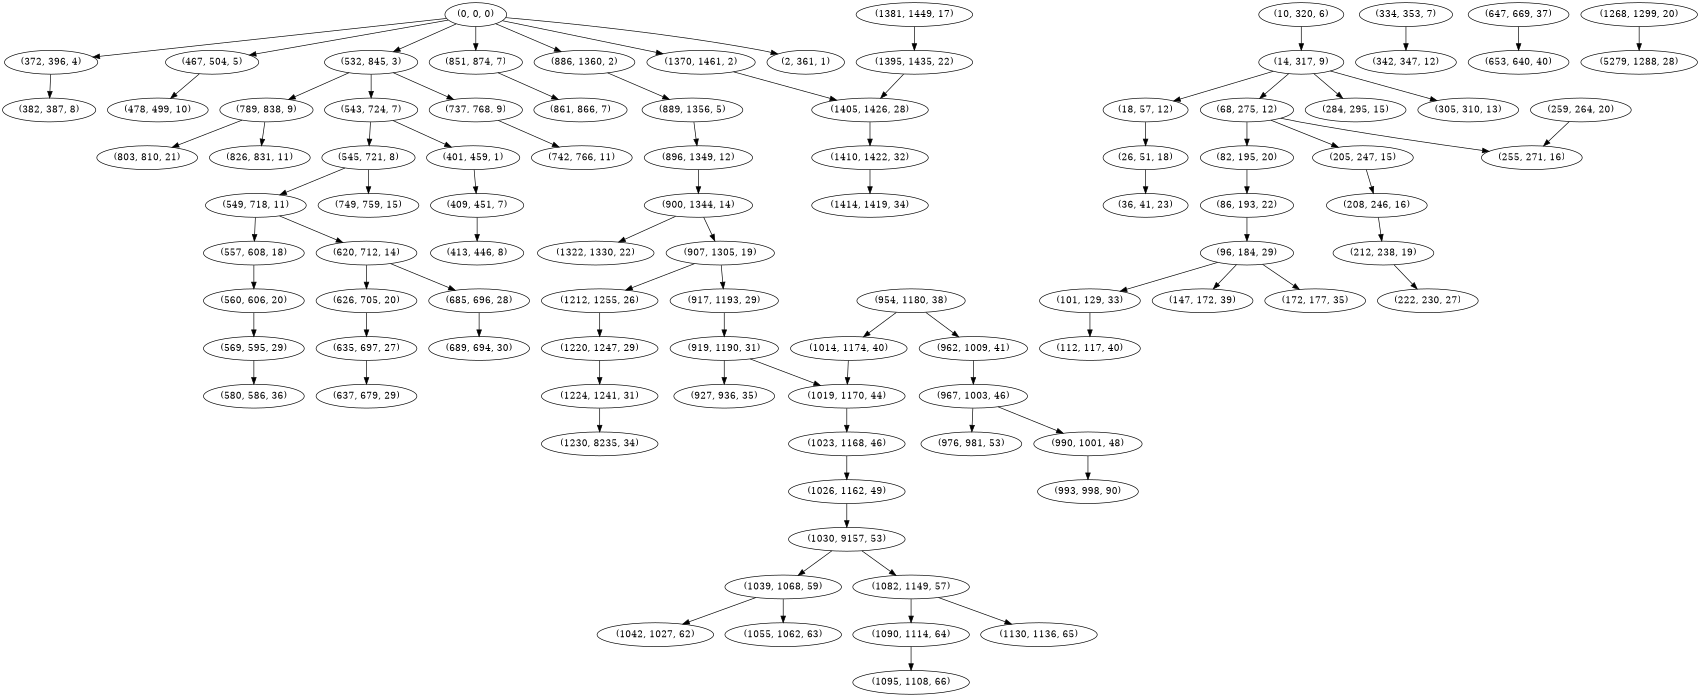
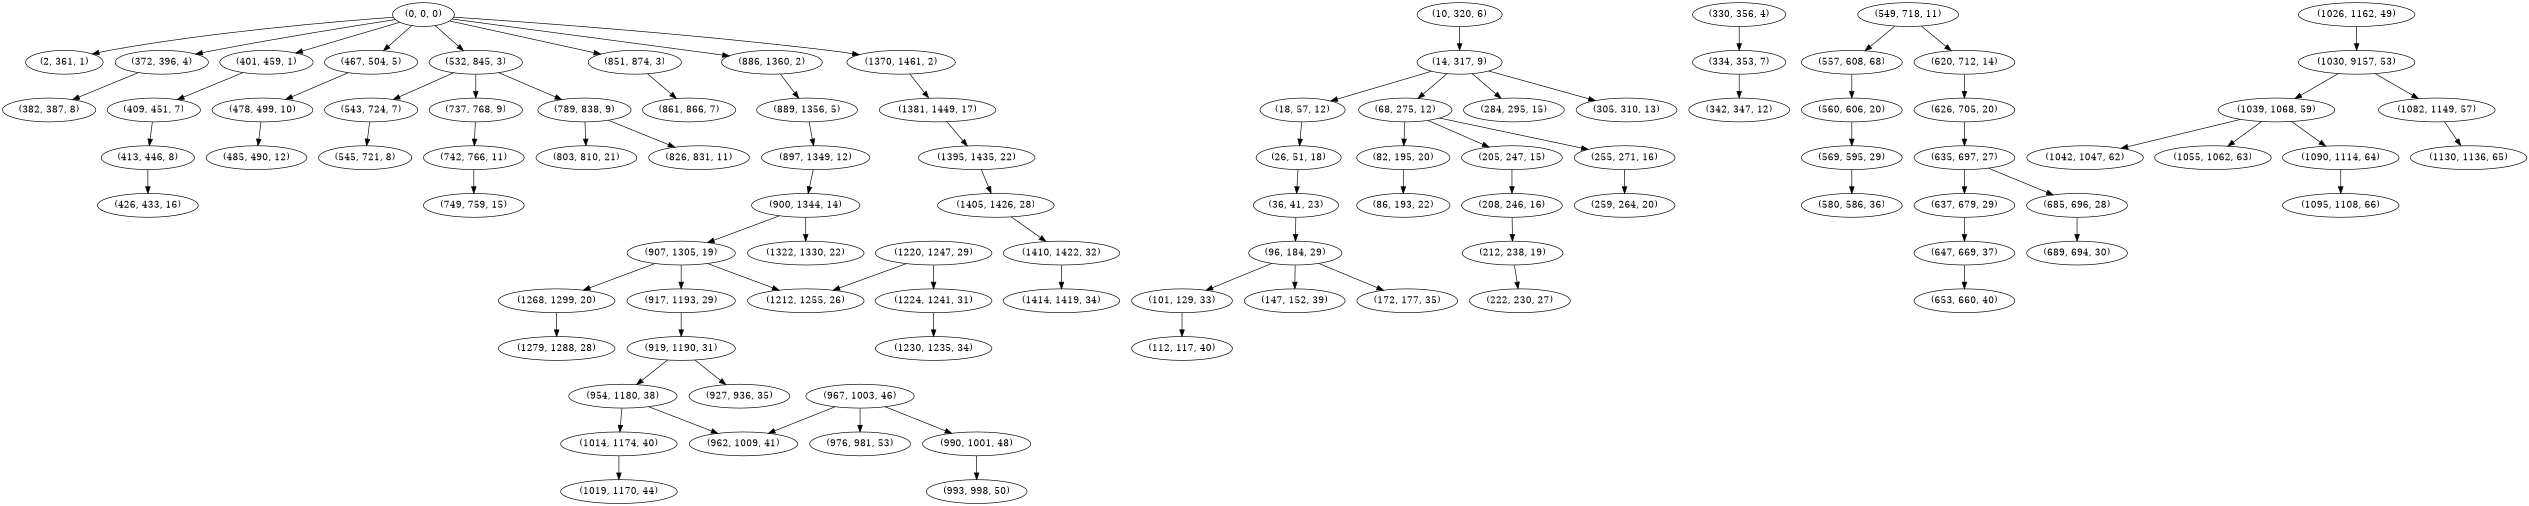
none -> (1739, 15)
(476, 62) -> (635, 62)
(1519, 62) -> (1964, 301)
(1639, 62) -> (557, 348)
(782, 85) -> (917, 83)
(1559, 131) -> (1625, 178)
(419, 132) -> (351, 37)
none -> (257, 158)
(698, 158) -> (816, 158)
(368, 178) -> (474, 178)
(315, 180) -> none
none -> (148, 205)
(1247, 226) -> (1296, 226)
none -> (1964, 226)
(254, 253) -> (1852, 62)
(420, 276) -> (2018, 180)
none -> (622, 276)
(1203, 301) -> (1295, 301)
(600, 321) -> (873, 276)
(973, 369) -> (805, 419)
(782, 371) -> (655, 370)
(600, 444) -> (934, 348)
(847, 444) -> none
(1088, 492) -> (977, 492)
(911, 608) -> (2306, 132)
(655, 635) -> (2085, 158)
